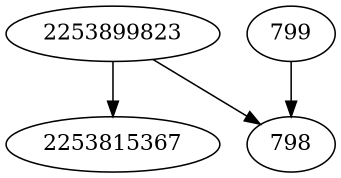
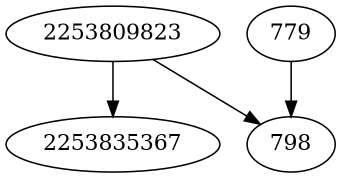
(113, 34) -> (113, 34)
(291, 34) -> (291, 34)
(113, 144) -> (113, 144)
